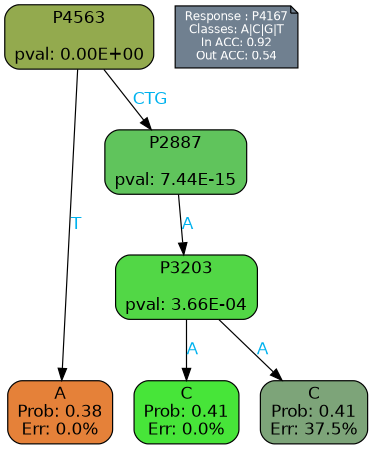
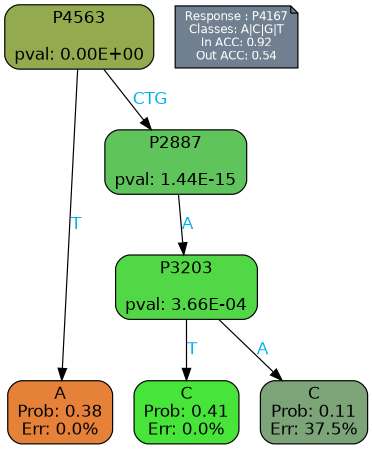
(176, 162) -> (176, 162)
(192, 350) -> (192, 350)
(314, 412) -> (314, 412)
